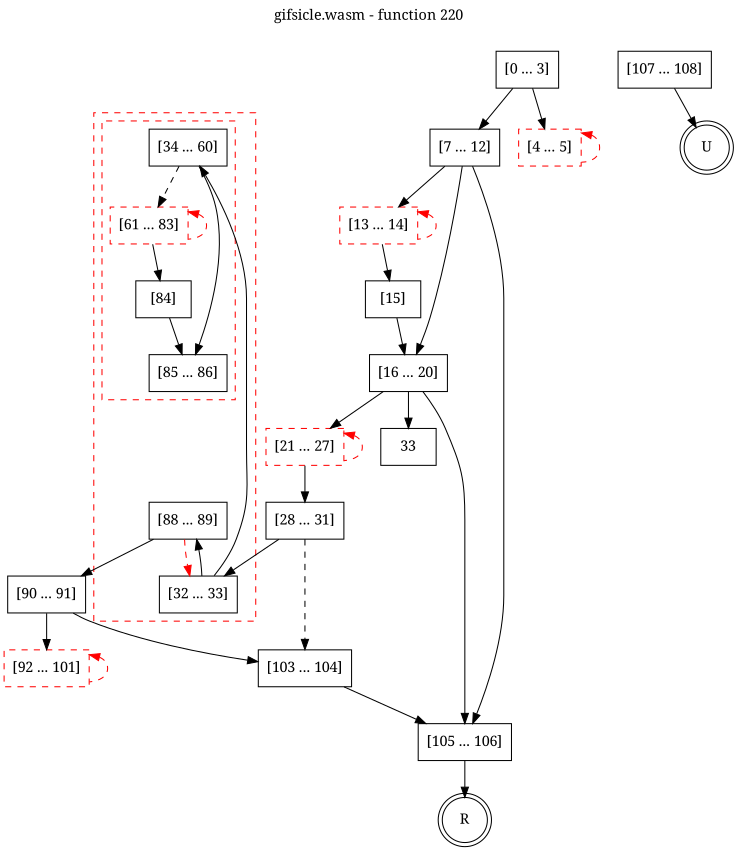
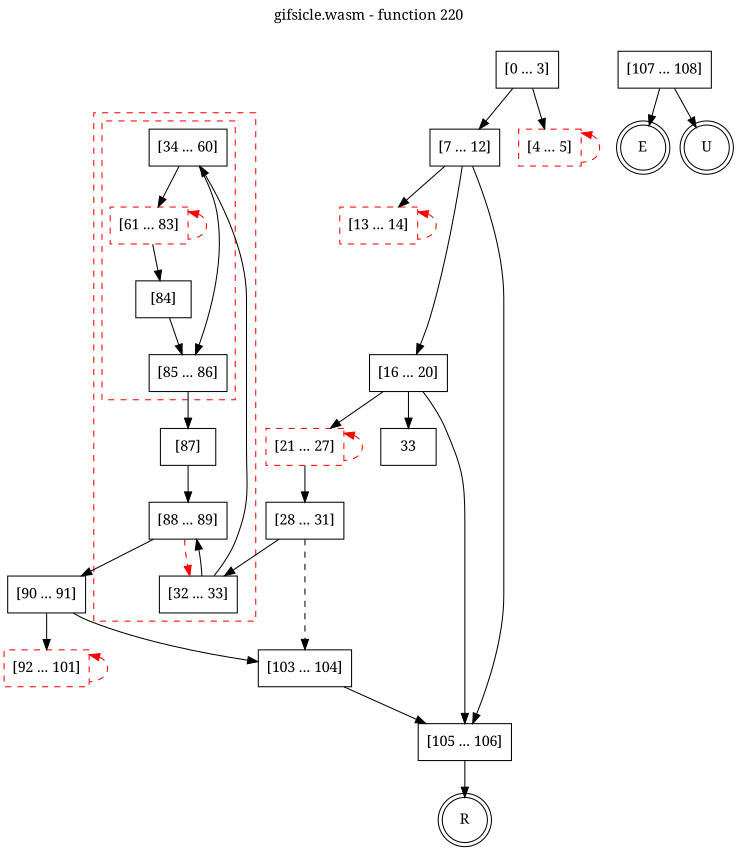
none -> (643, 148)
(171, 182) -> (171, 182)
(393, 299) -> none
none -> (188, 447)
